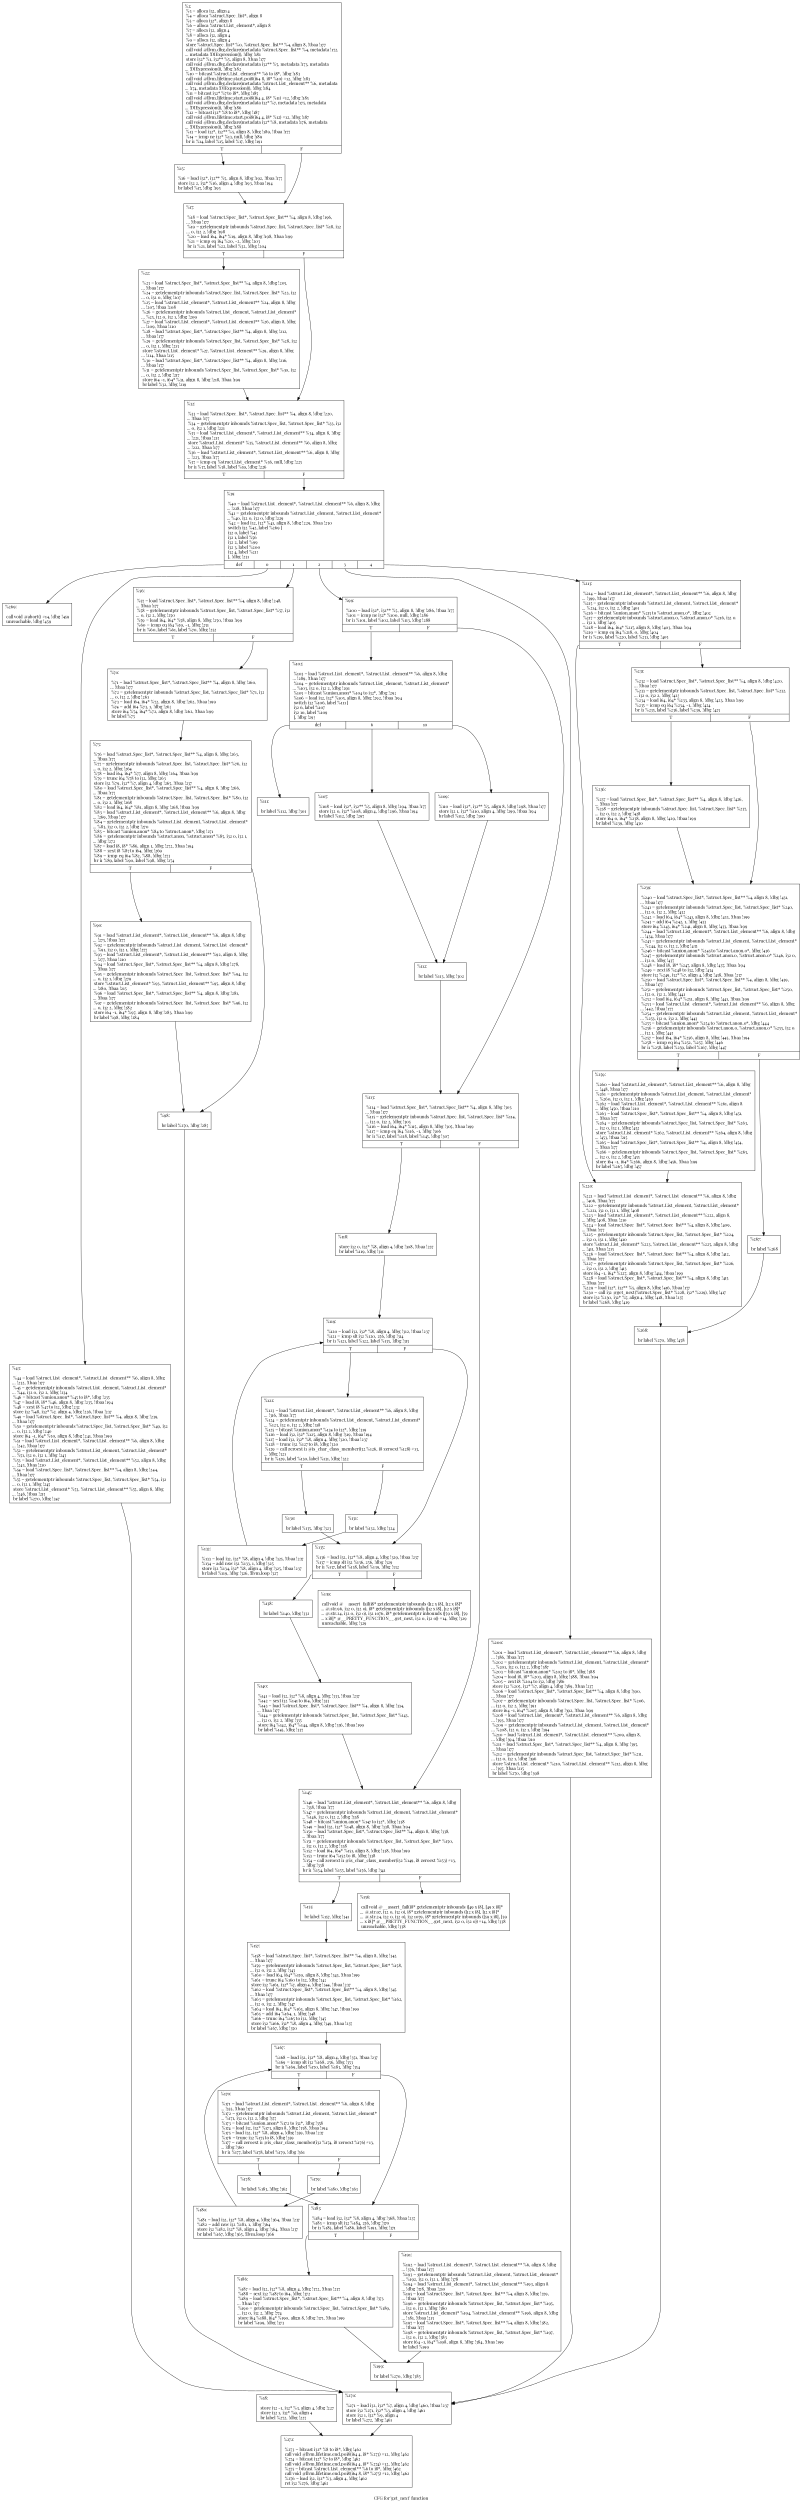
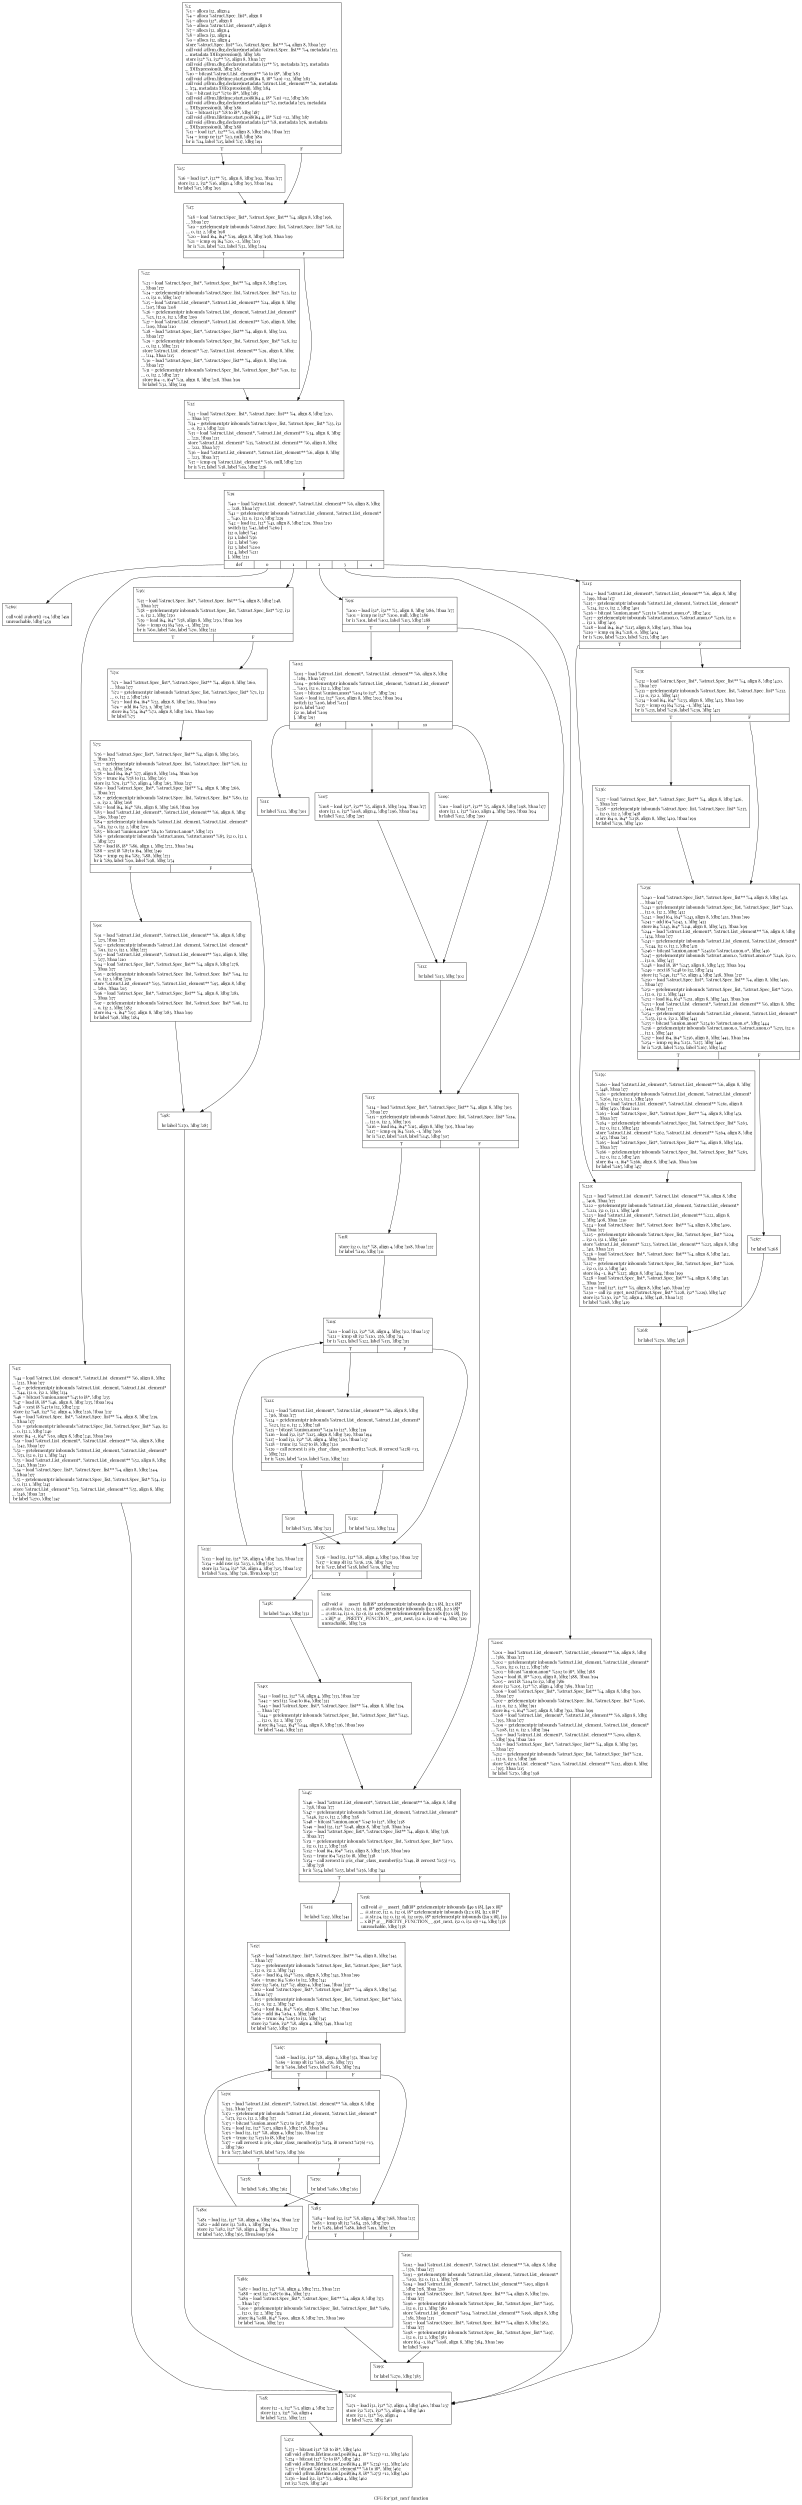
(127, 851) -> (127, 851)
(682, 1043) -> (681, 1043)
(259, 2313) -> (259, 2313)
